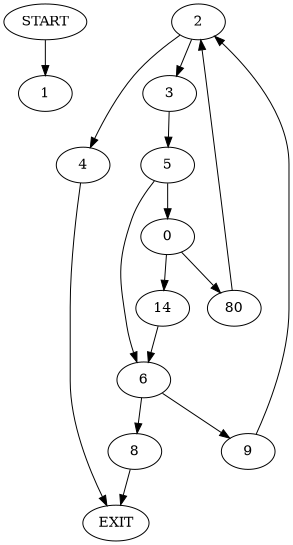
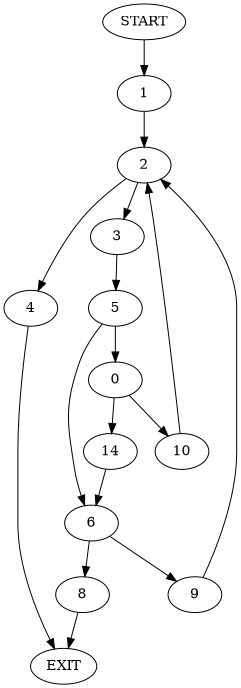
none -> (144, 124)
(234, 308) -> (182, 451)
